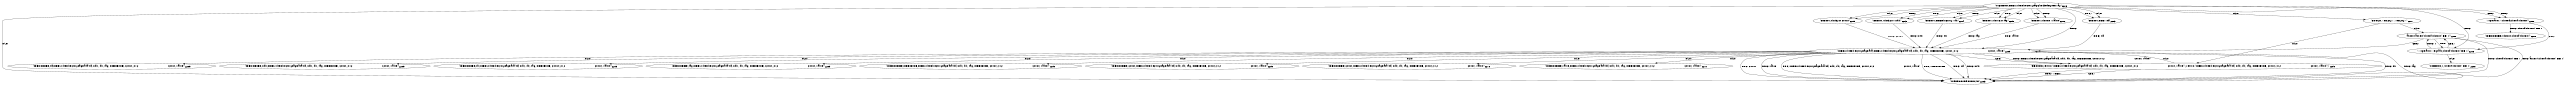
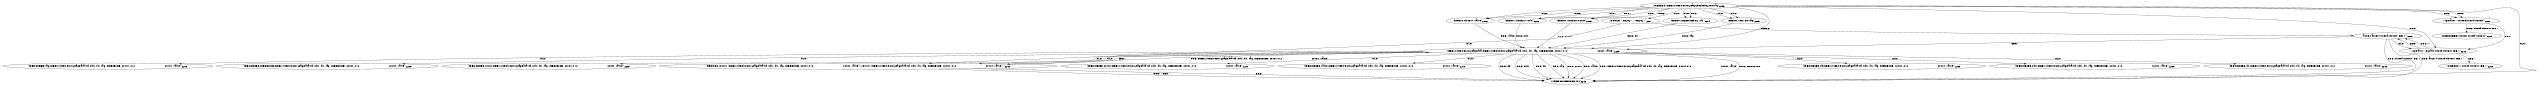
(2102, 21) -> none
(2443, 43) -> (2402, 43)
(2453, 59) -> (2472, 59)
